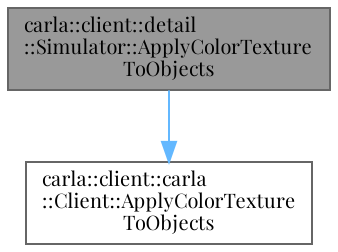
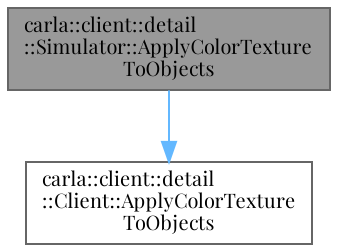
(169, 203) -> (169, 203)
